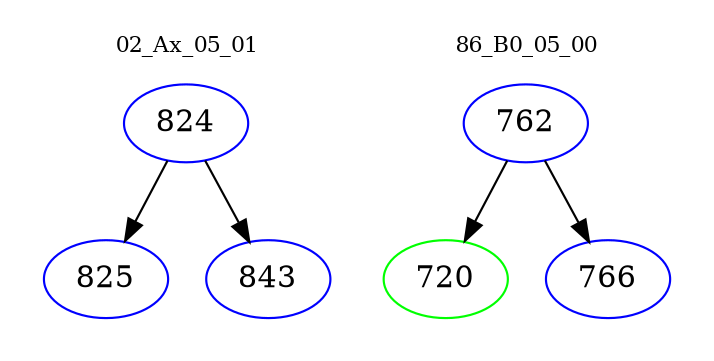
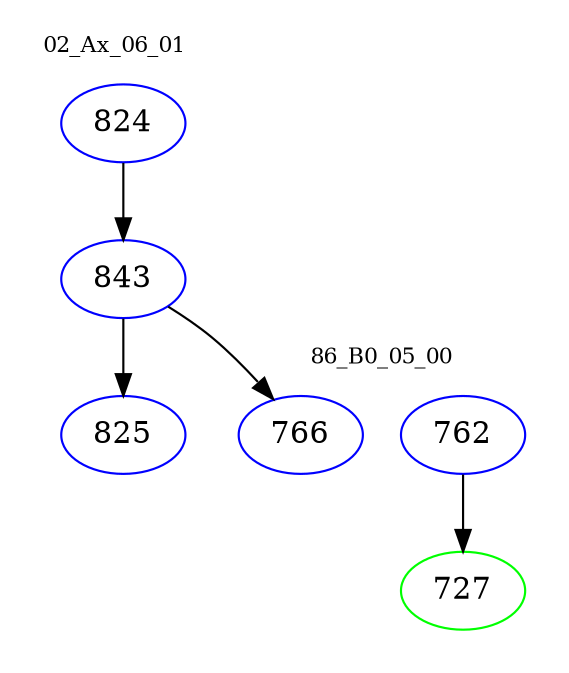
(187, 47) -> (115, 47)
(151, 191) -> (123, 346)
(562, 192) -> (235, 359)
(446, 279) -> (463, 591)
